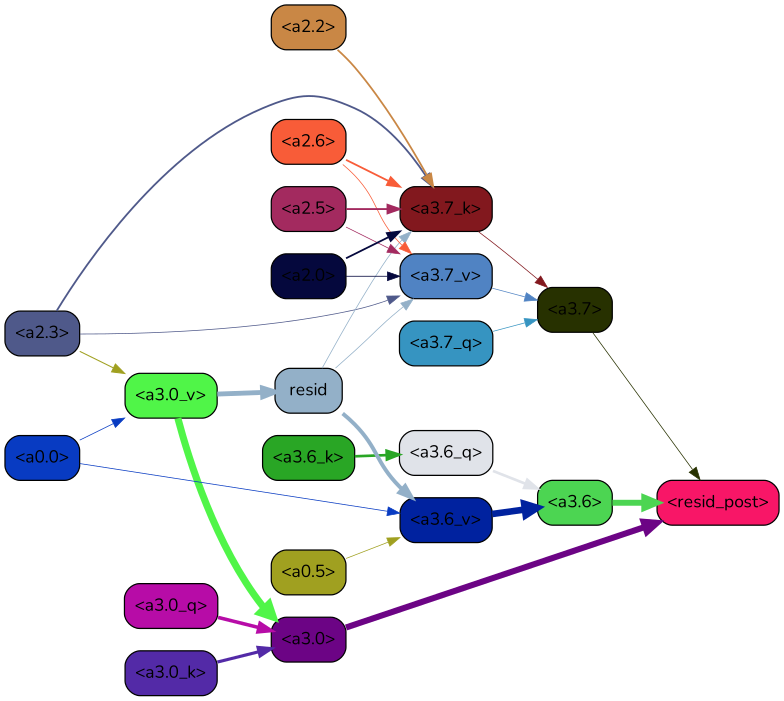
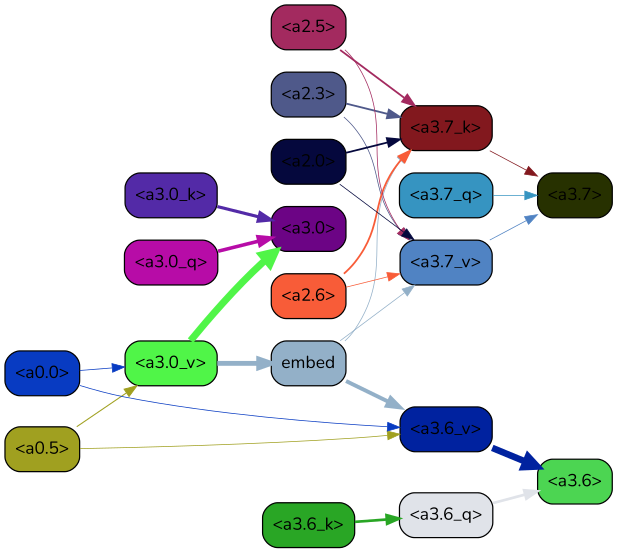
(309, 27) -> none
(97, 360) -> (102, 410)
(309, 391) -> (309, 363)
(718, 503) -> none
